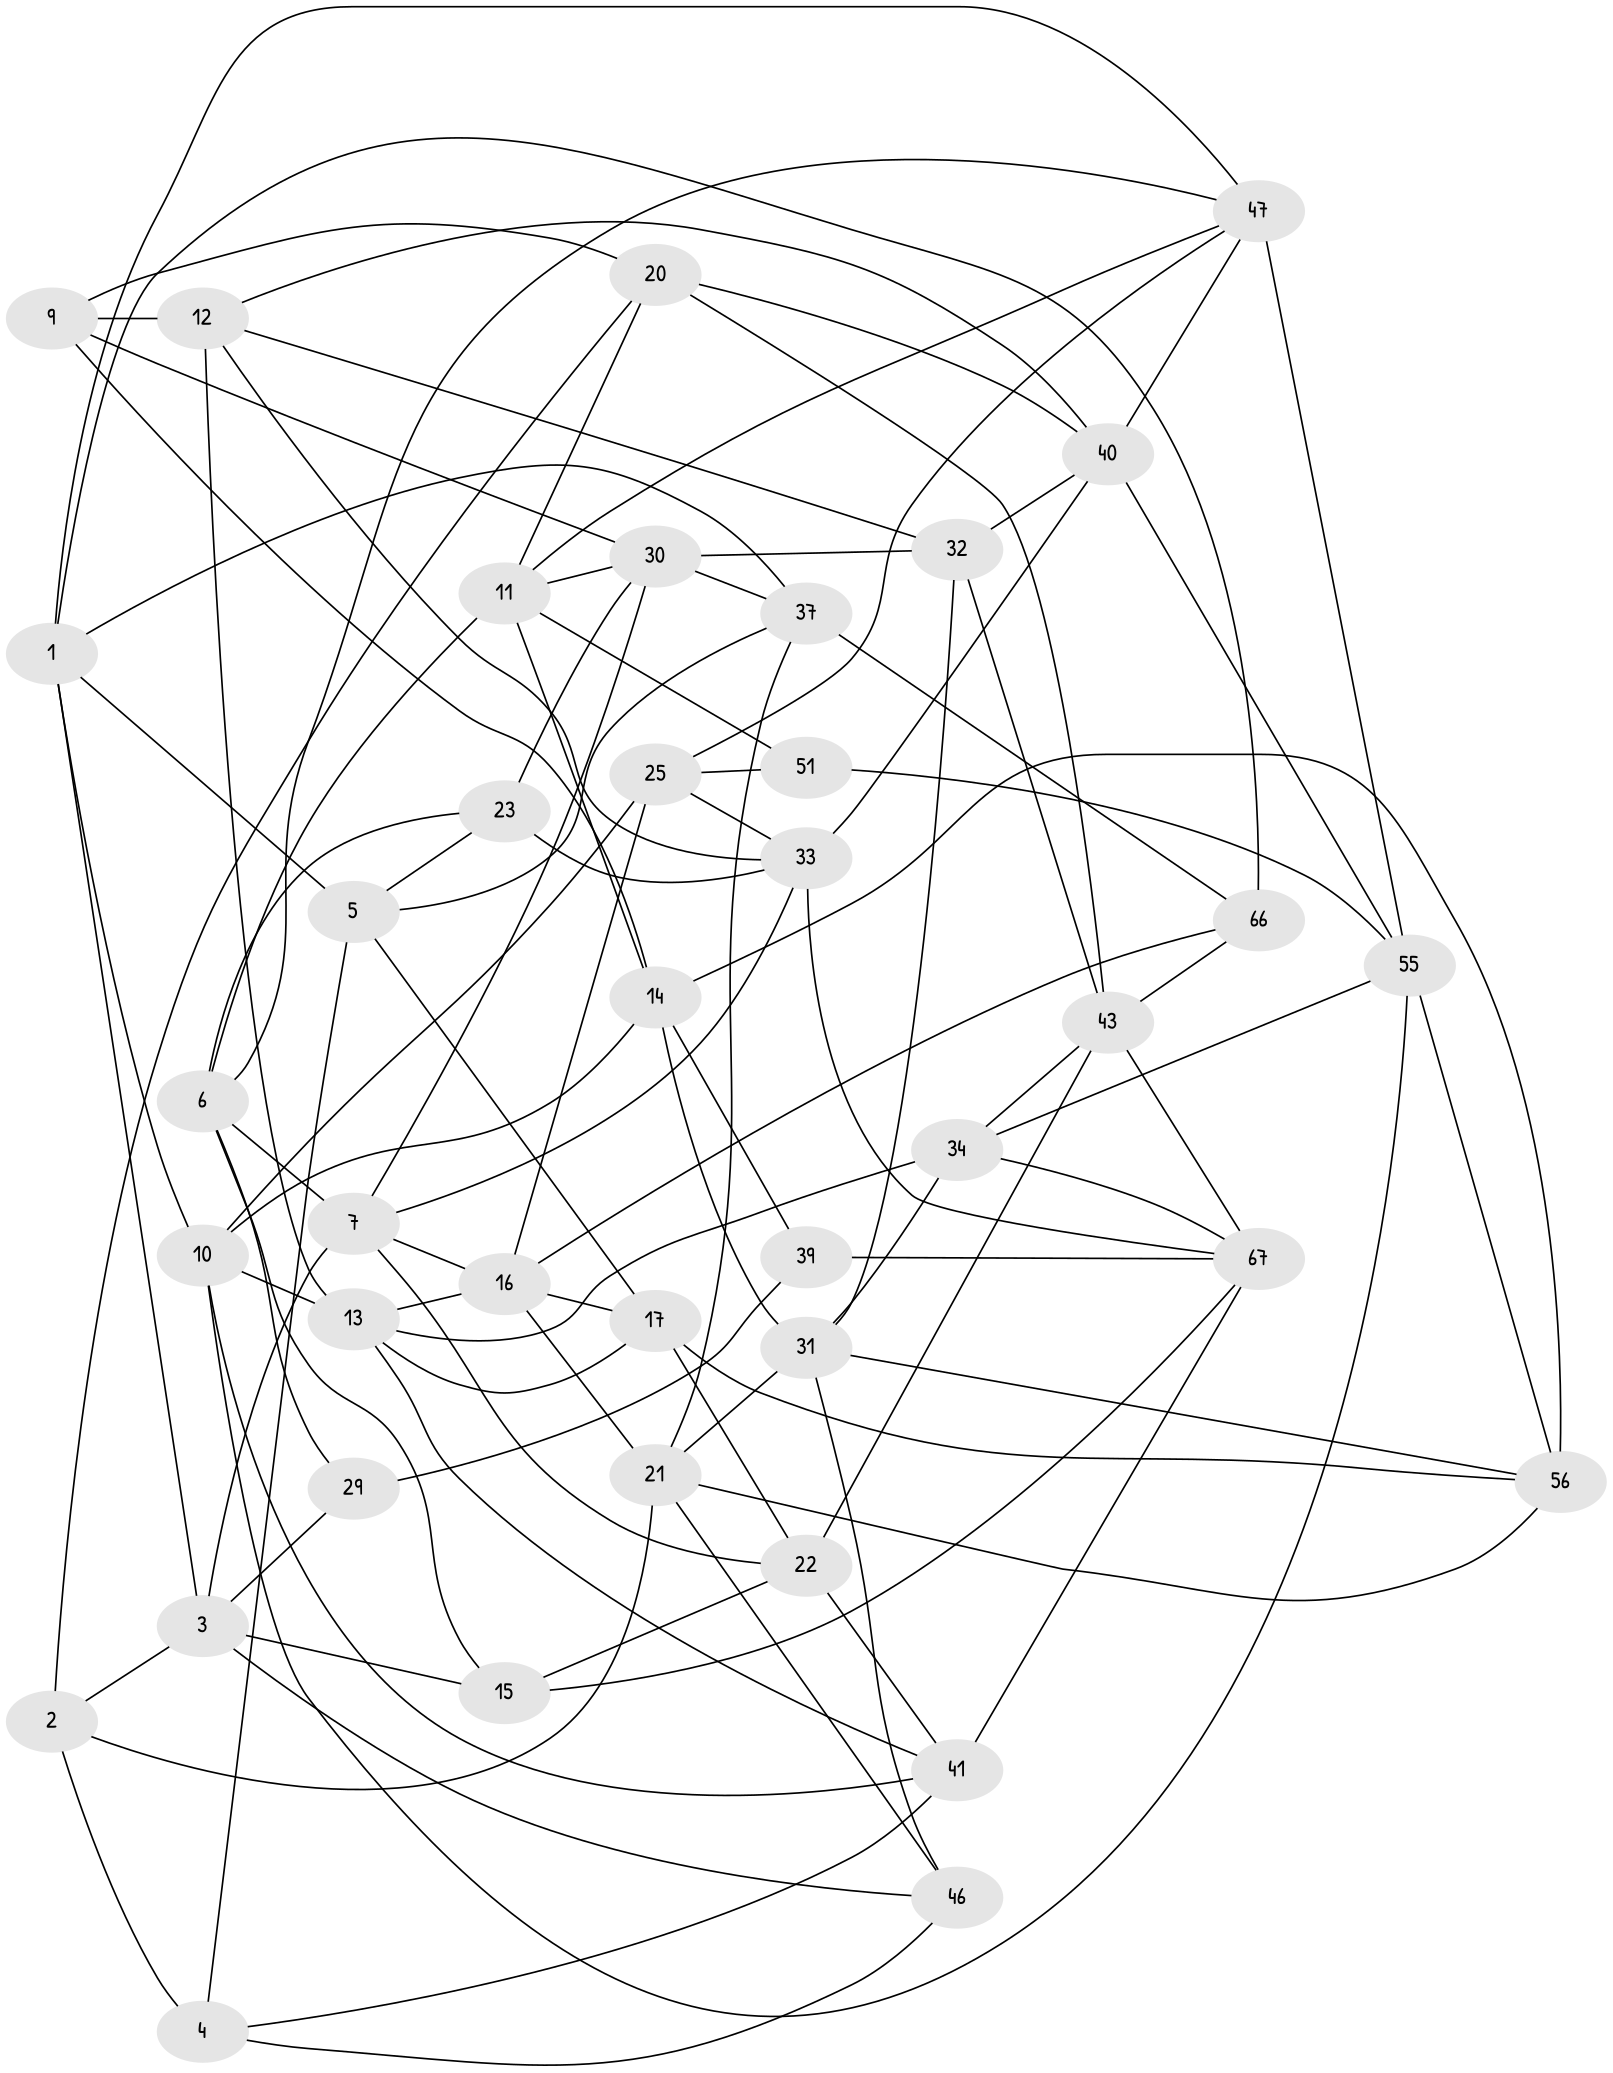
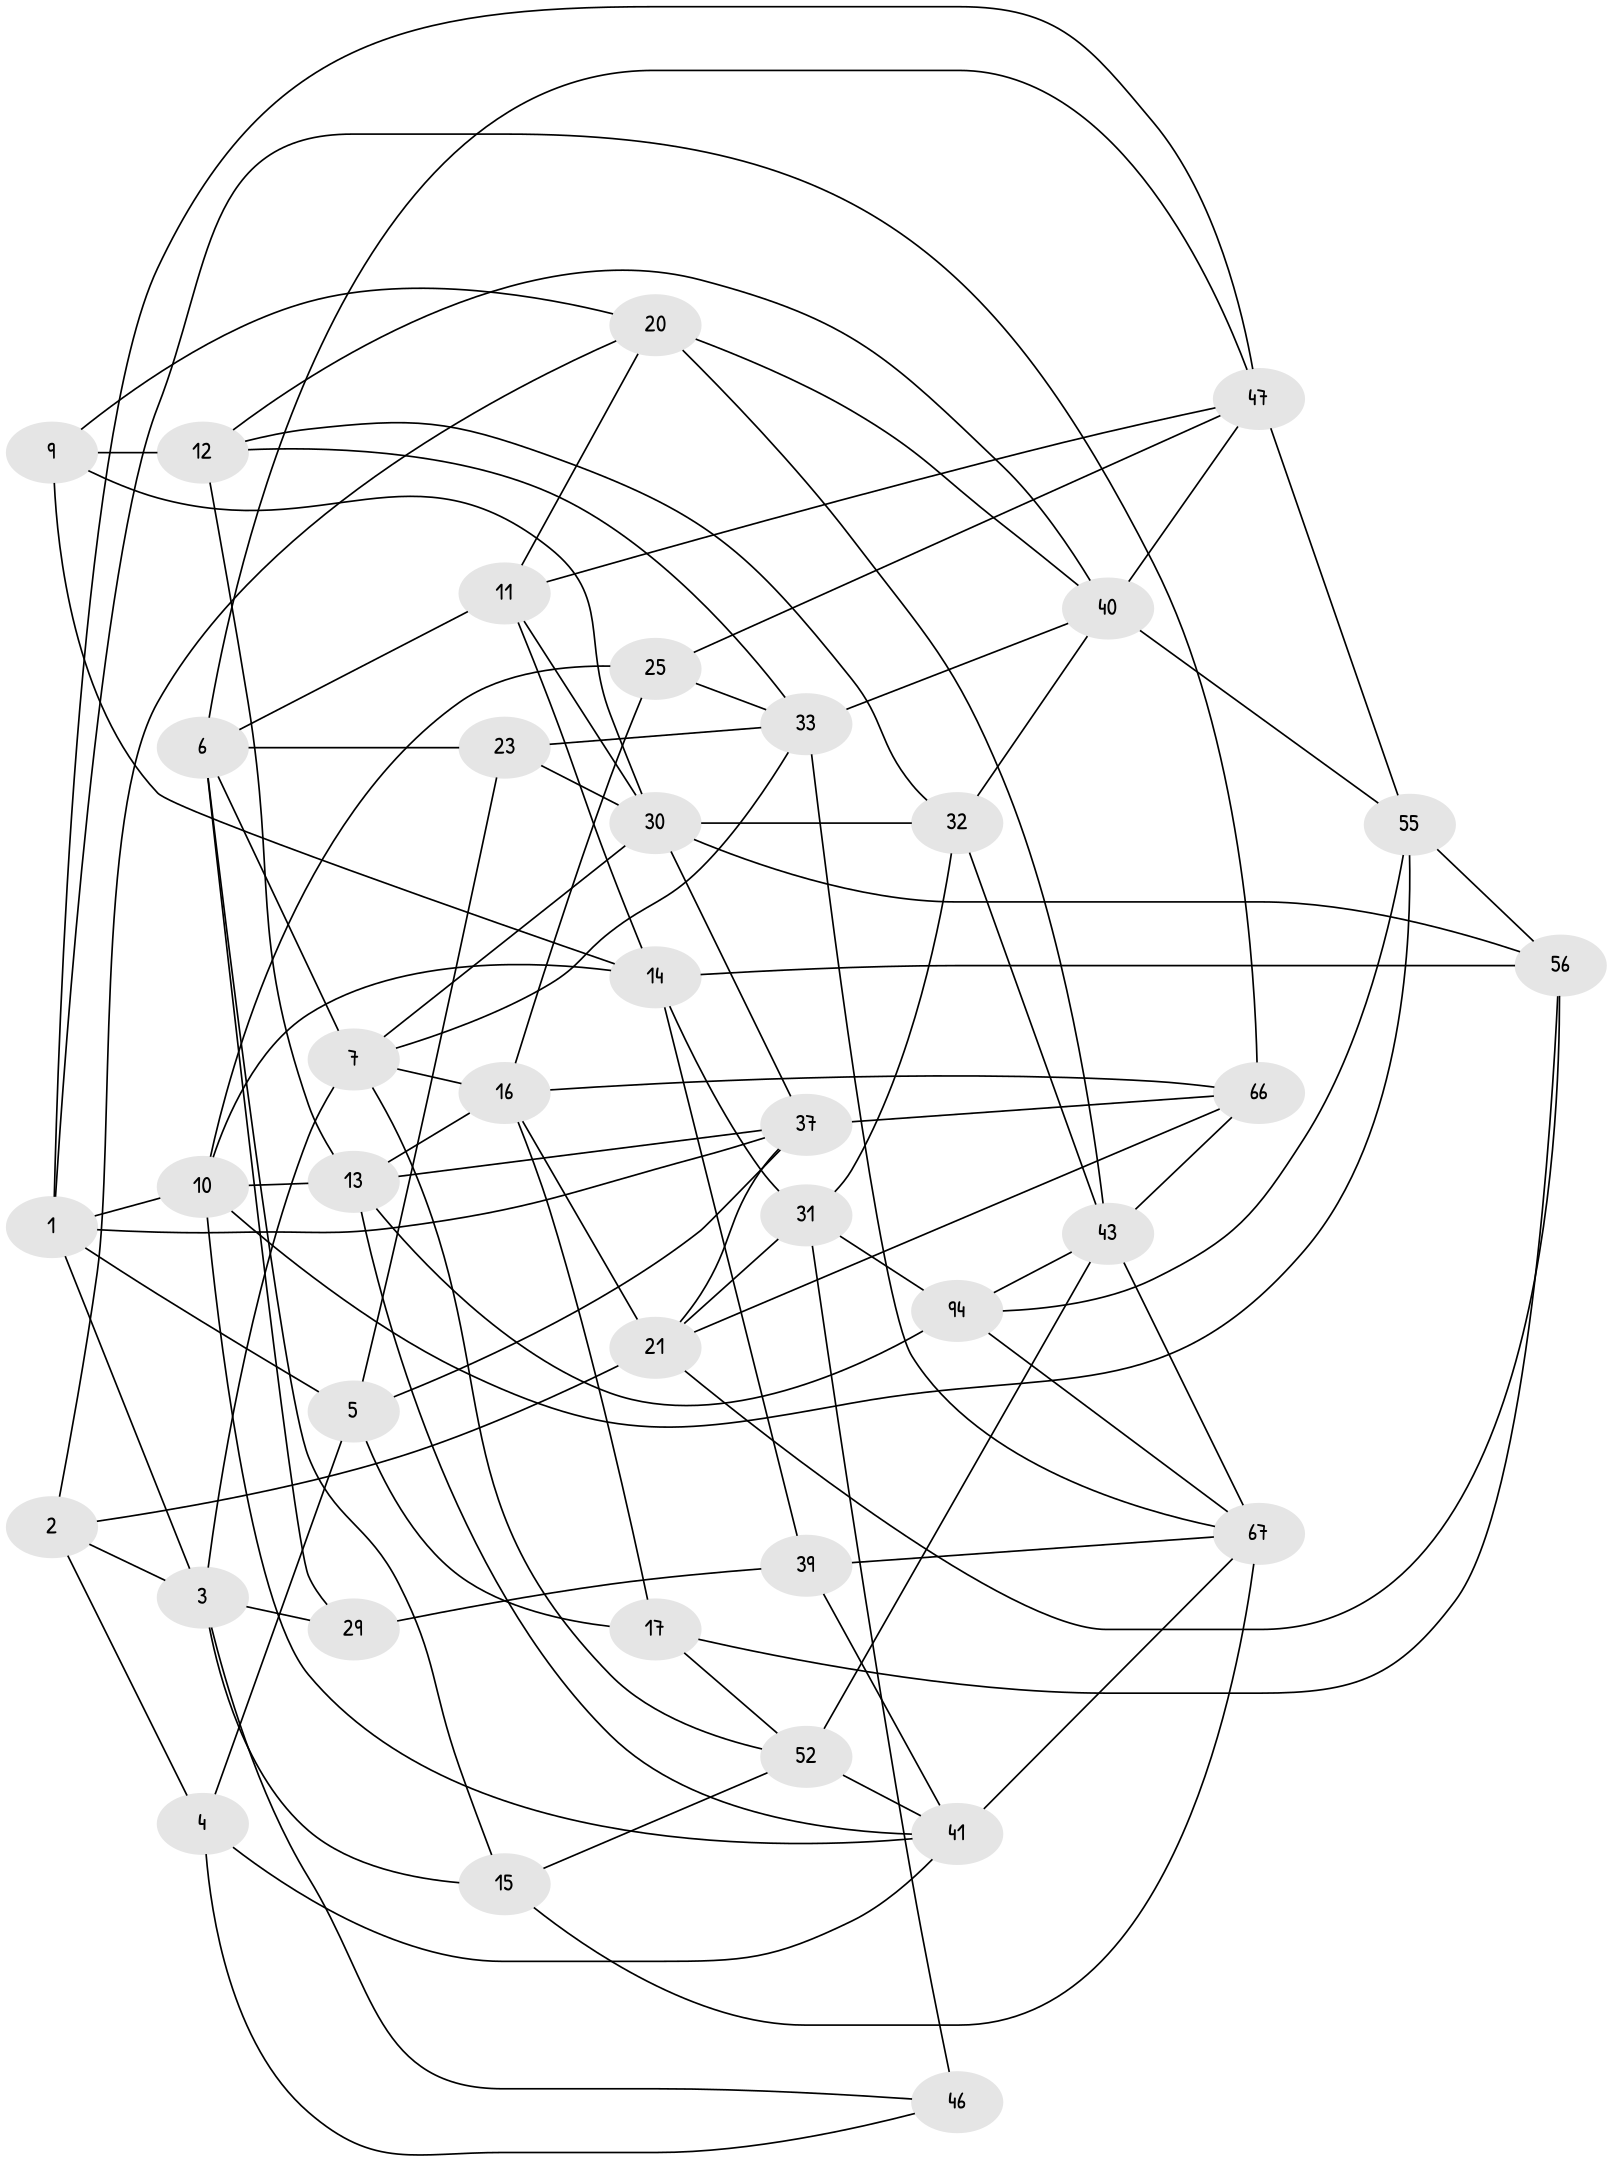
(806, 768) -> none
(957, 1150) -> (957, 1311)
(504, 1393) -> (580, 1153)
(1184, 1415) -> (1105, 902)
(806, 1566) -> (806, 1757)
(806, 1686) -> (957, 1220)
none -> (899, 1731)
